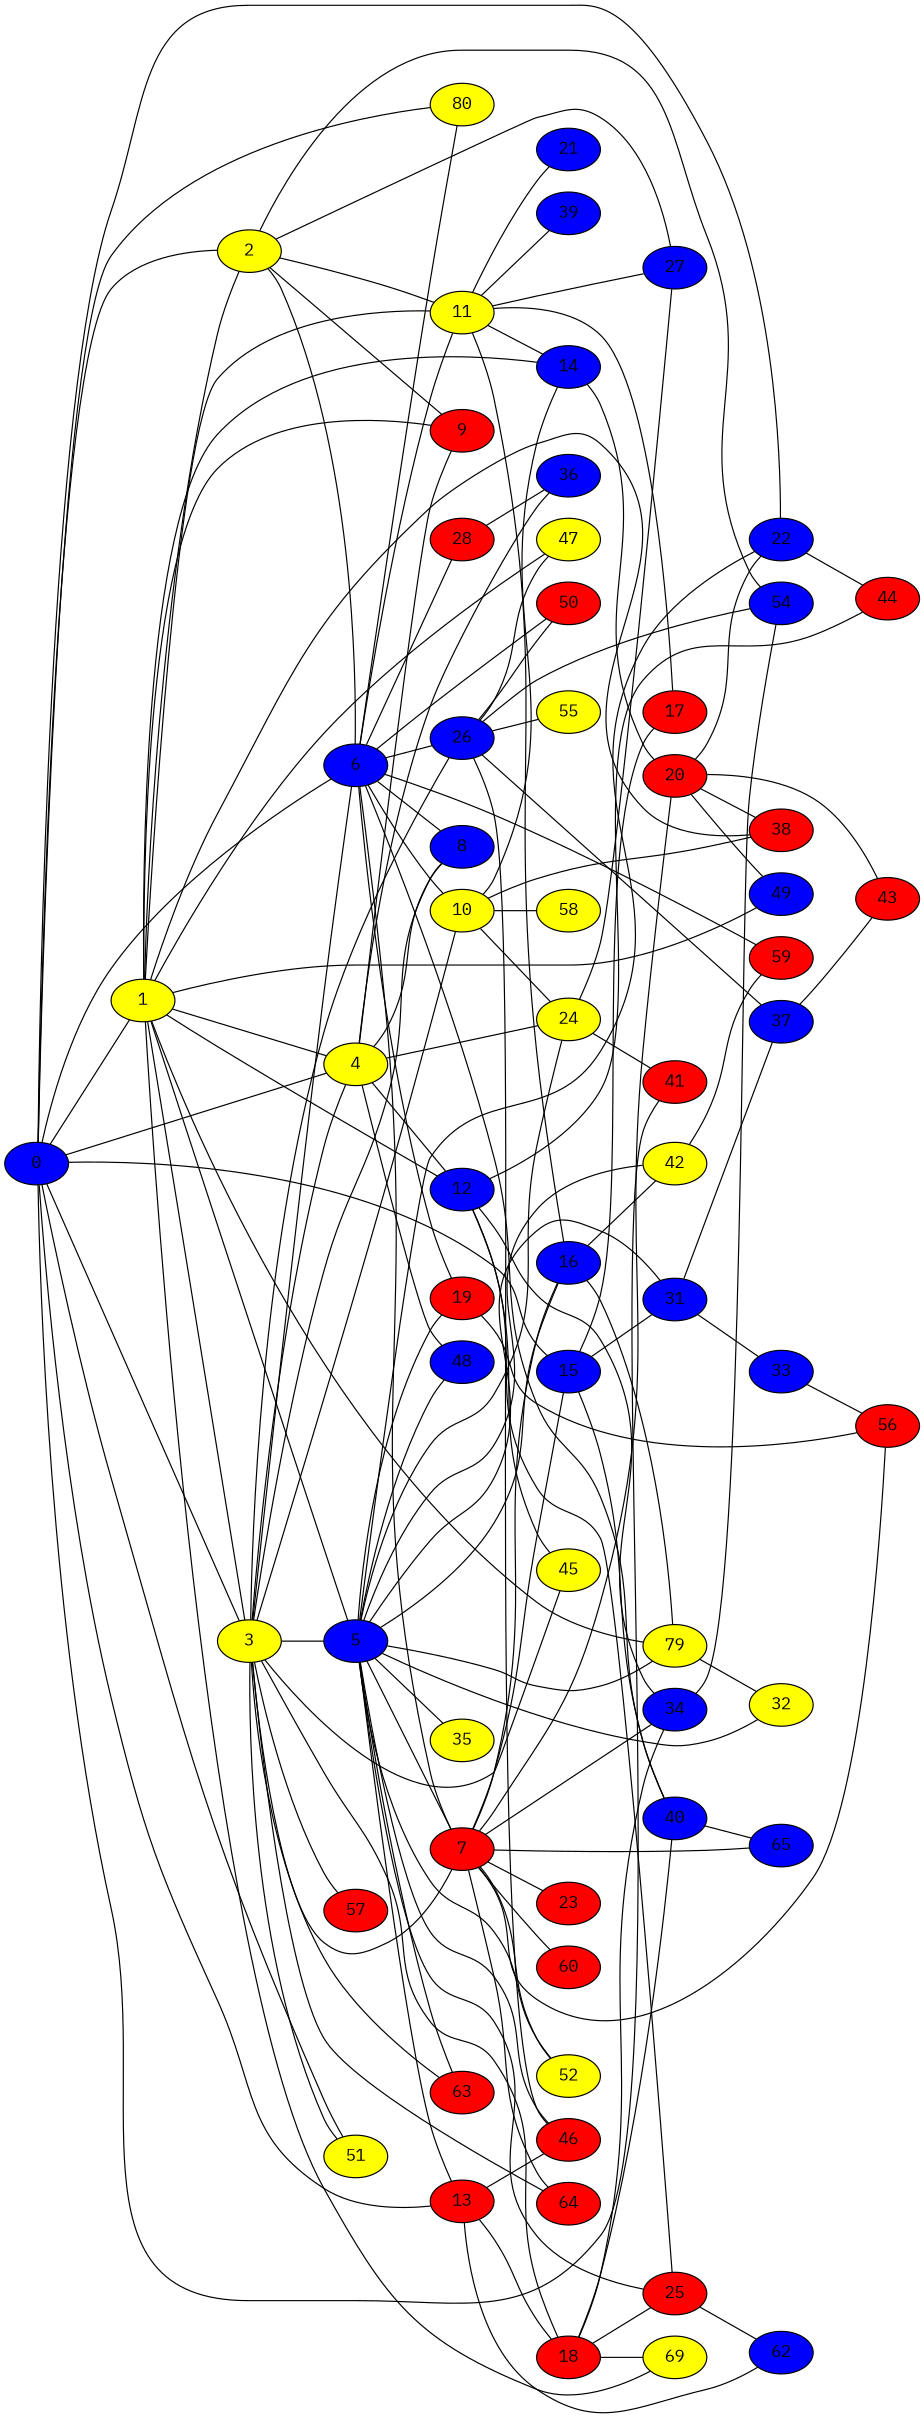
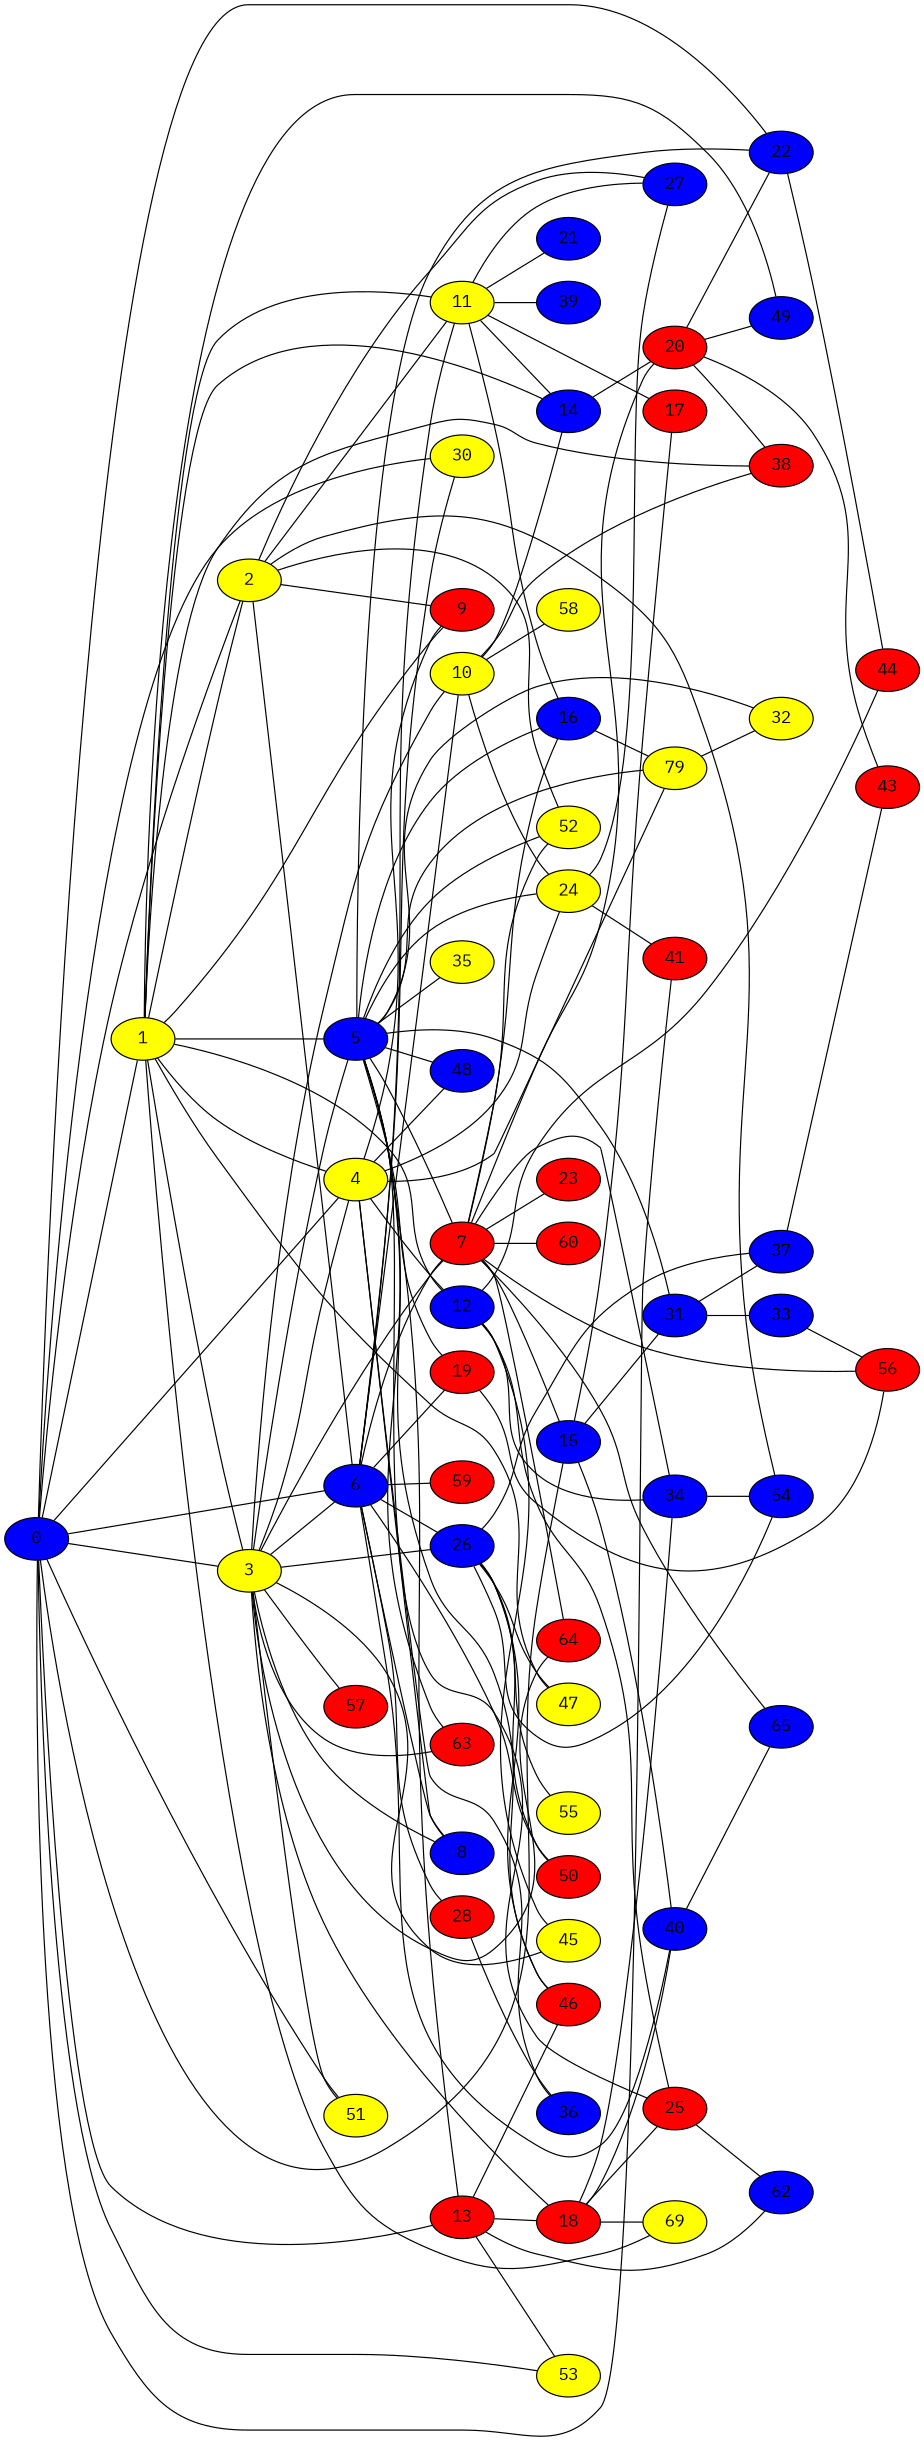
(462, 105) -> (462, 456)
none -> (501, 585)
(675, 1164) -> none
(339, 1385) -> (556, 1022)
none -> (569, 2376)
